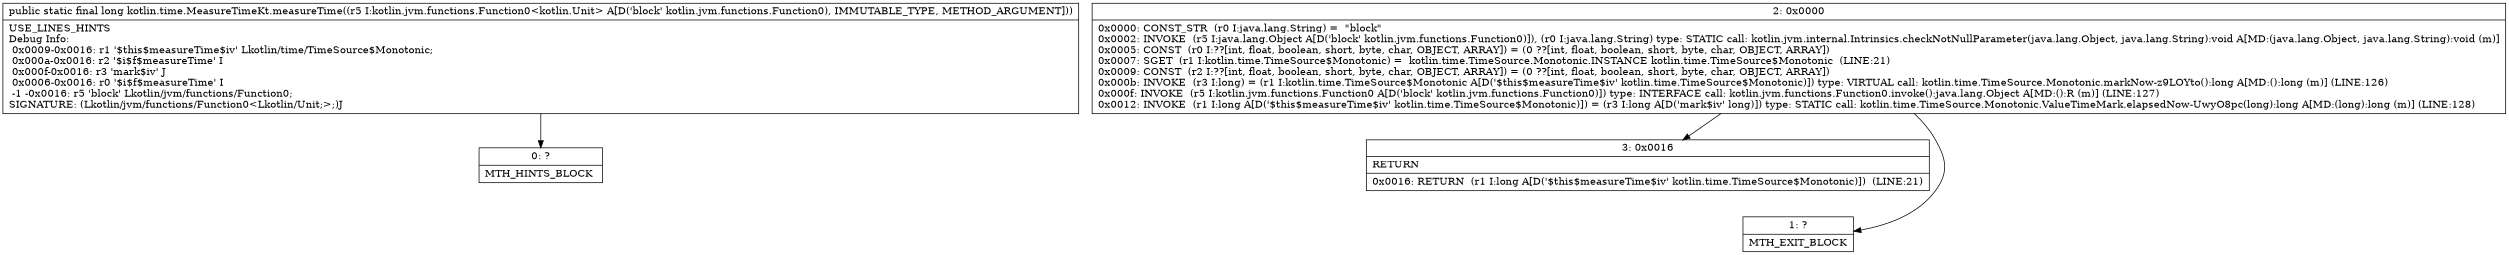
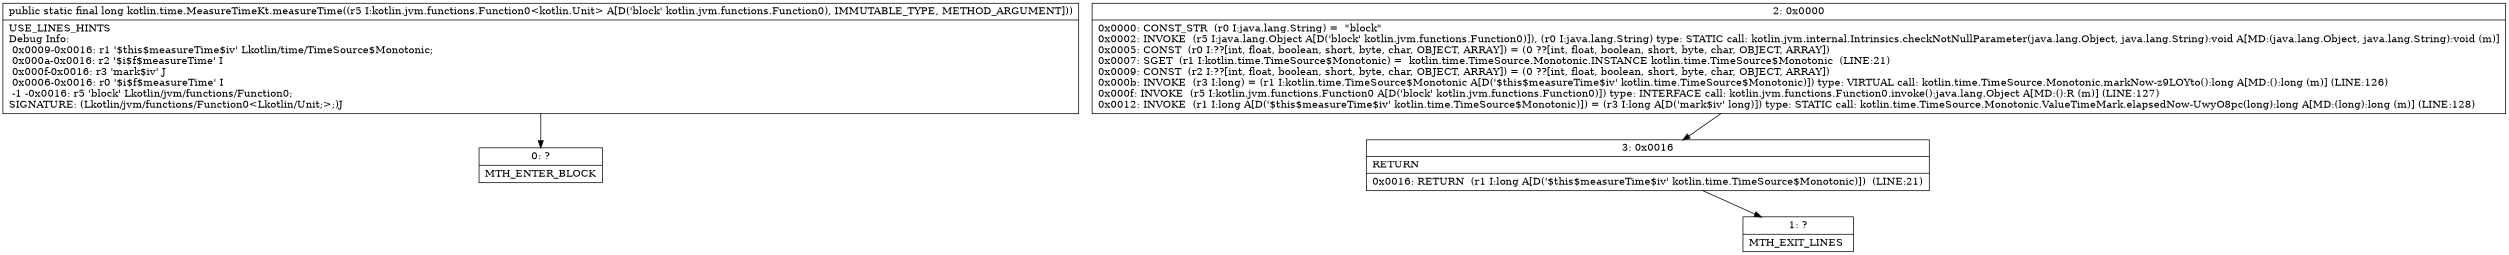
(539, 174) -> (541, 174)
(1936, 190) -> (1729, 202)
(1798, 243) -> (1796, 243)
